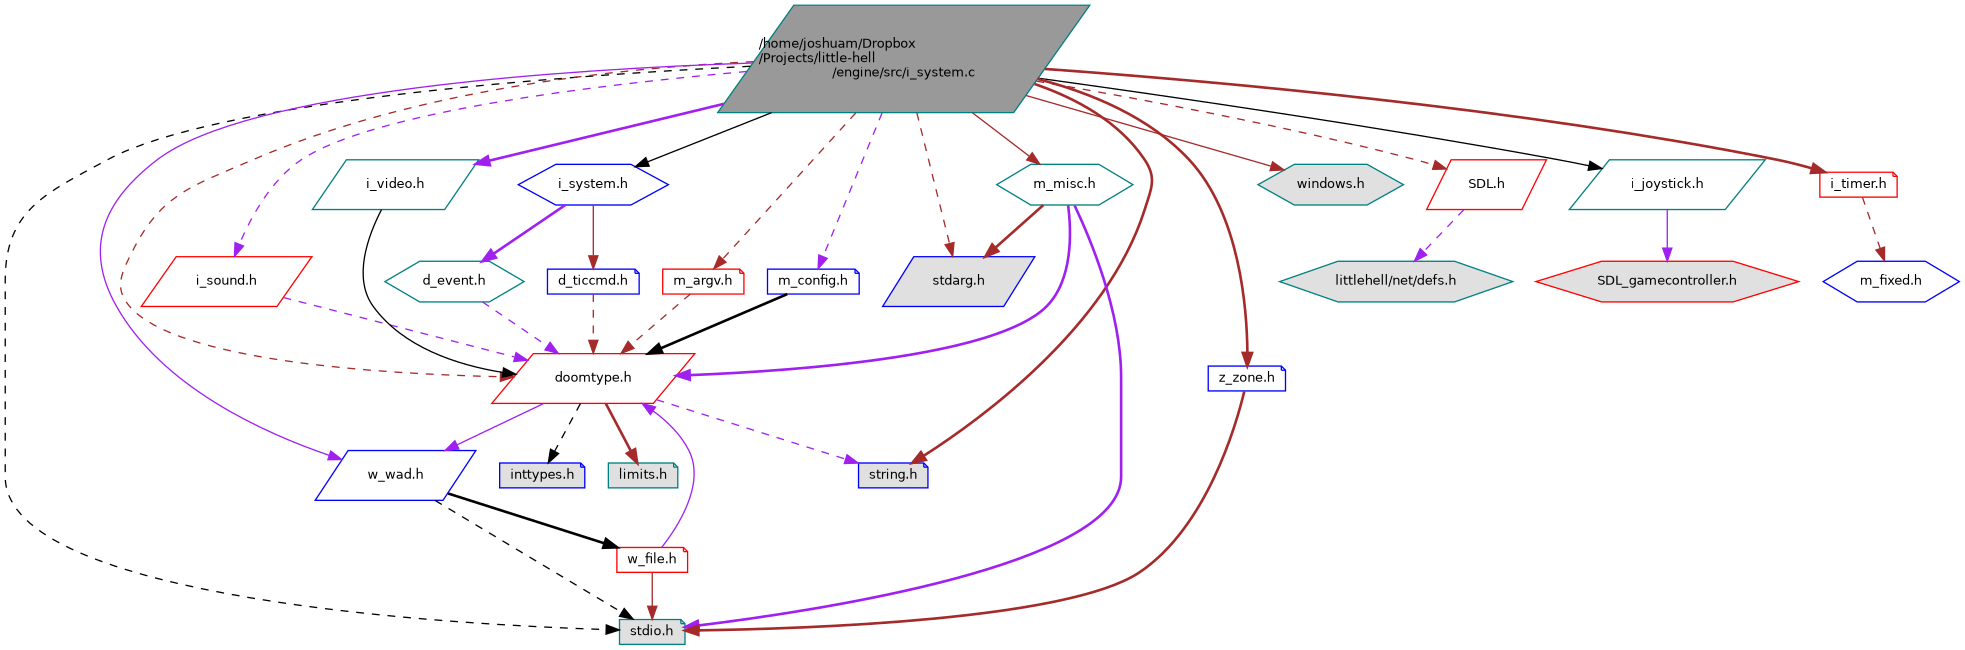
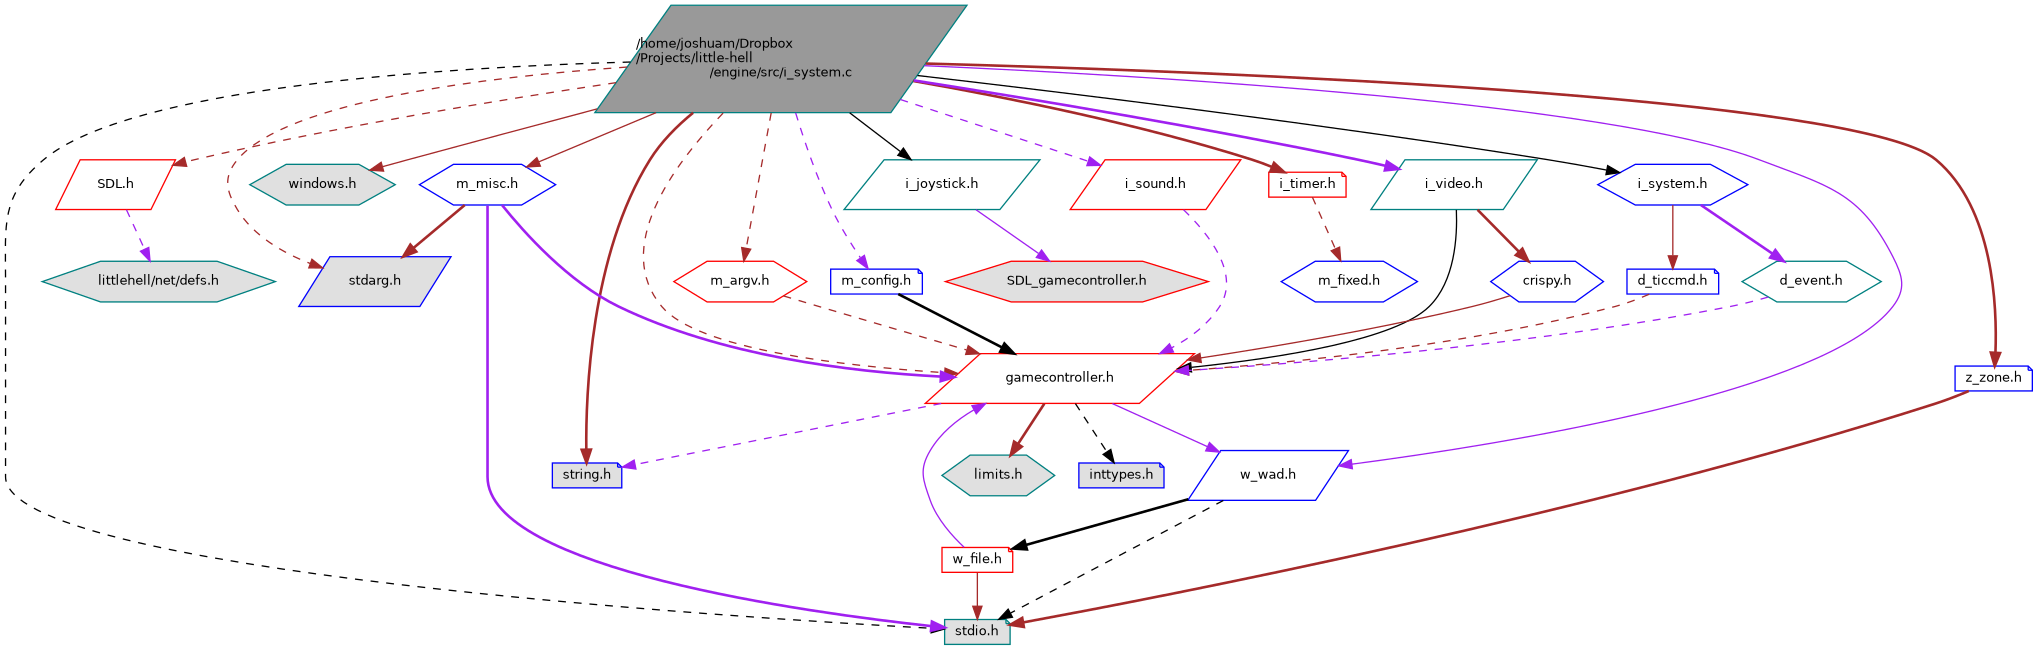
(1065, 185) -> (488, 185)
(703, 282) -> (740, 282)
none -> (1547, 282)
(593, 379) -> (1060, 379)
(643, 475) -> (998, 475)
